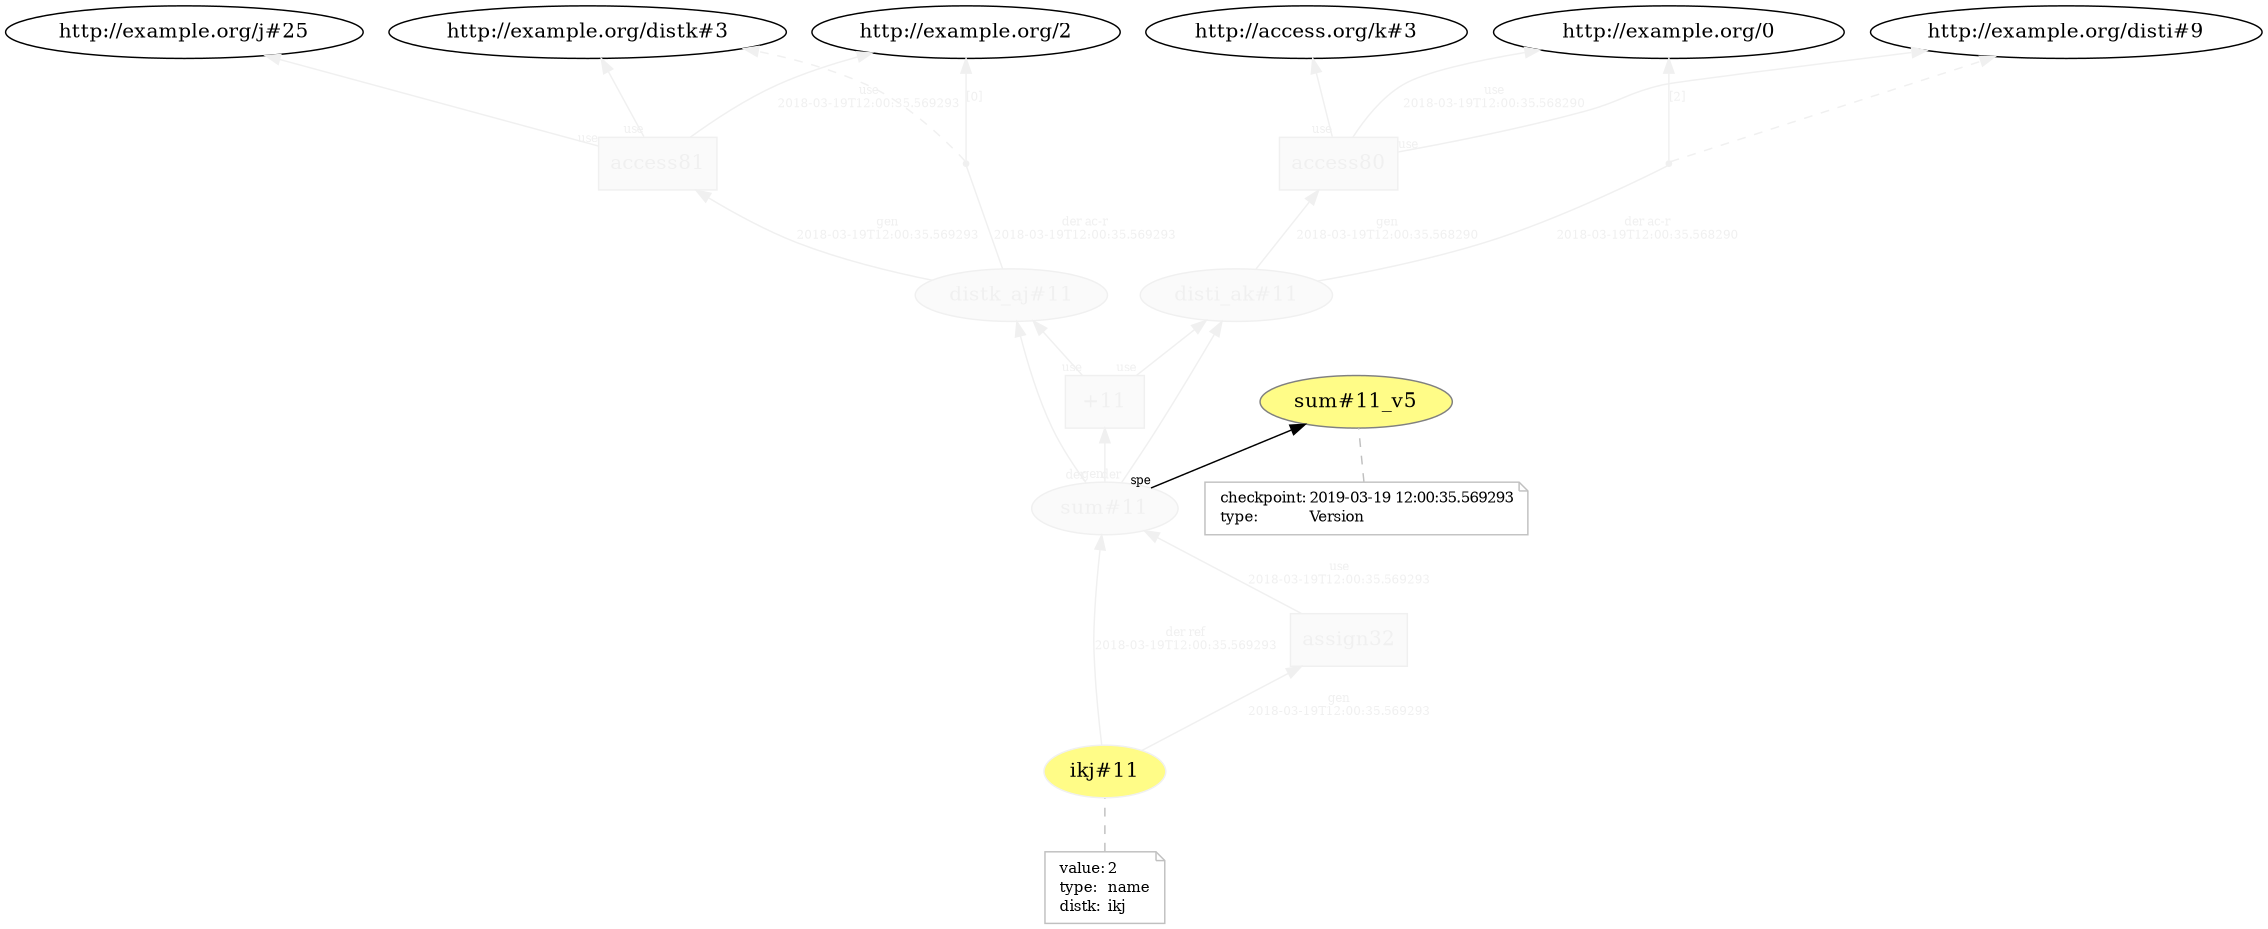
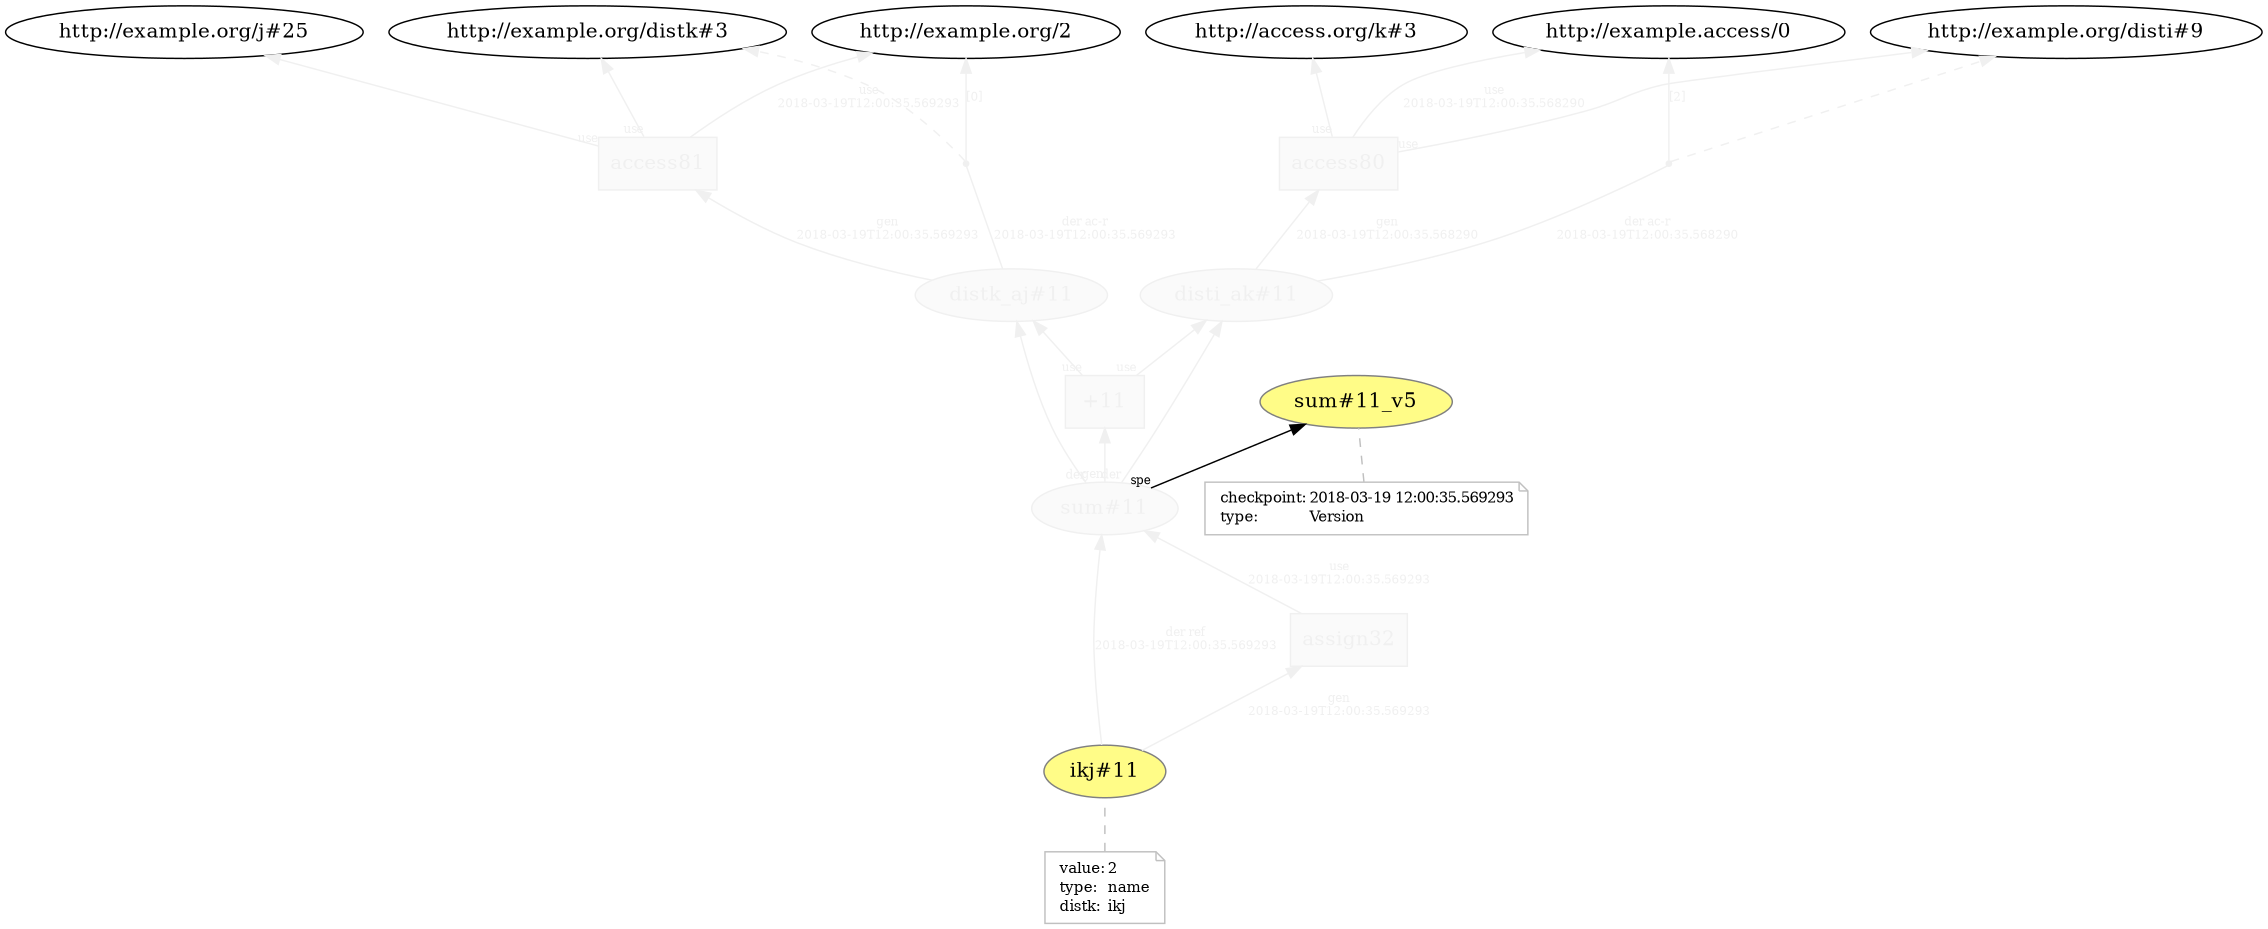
(1669, 32) -> (1669, 32)
(1412, 498) -> (1412, 498)
(1105, 771) -> (1105, 771)
